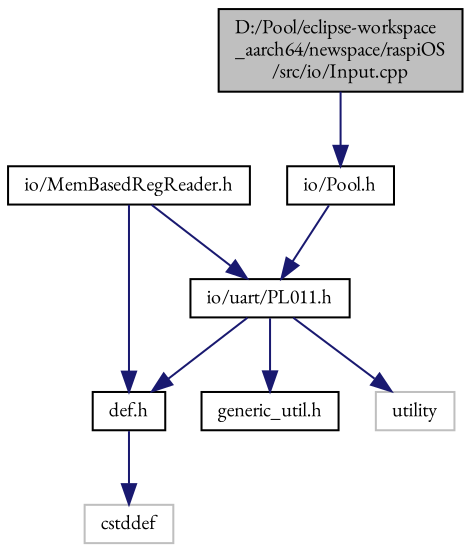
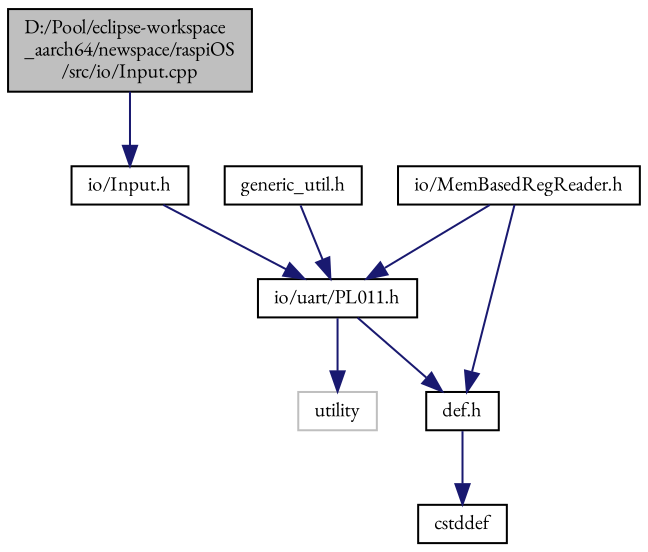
(341, 185) -> (130, 185)
(270, 345) -> (312, 233)
(129, 524) -> (463, 524)
